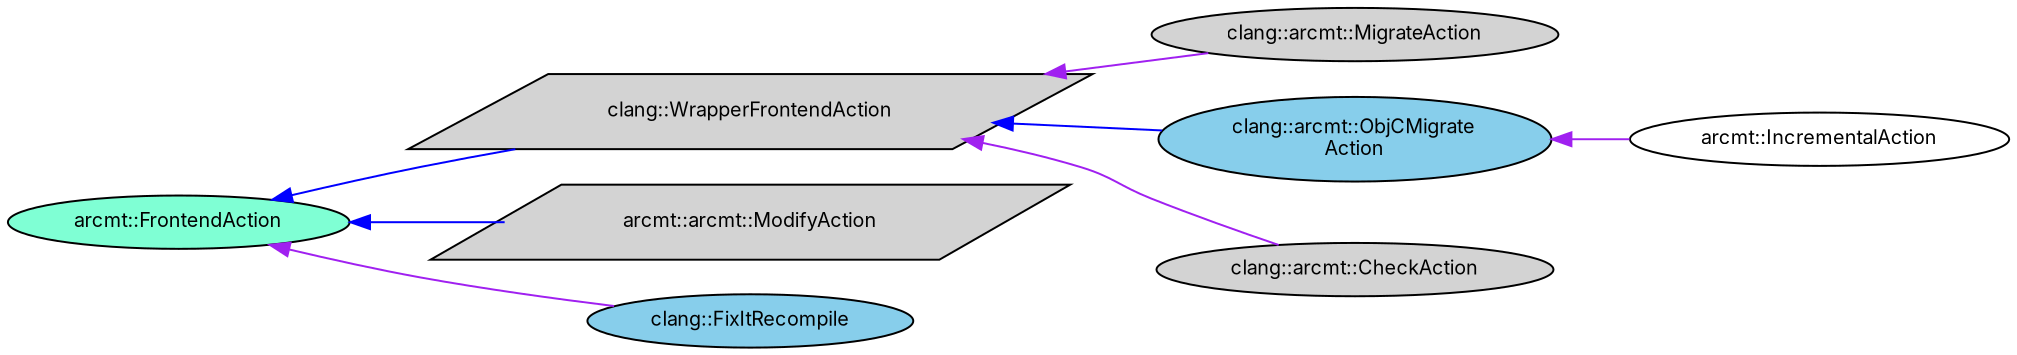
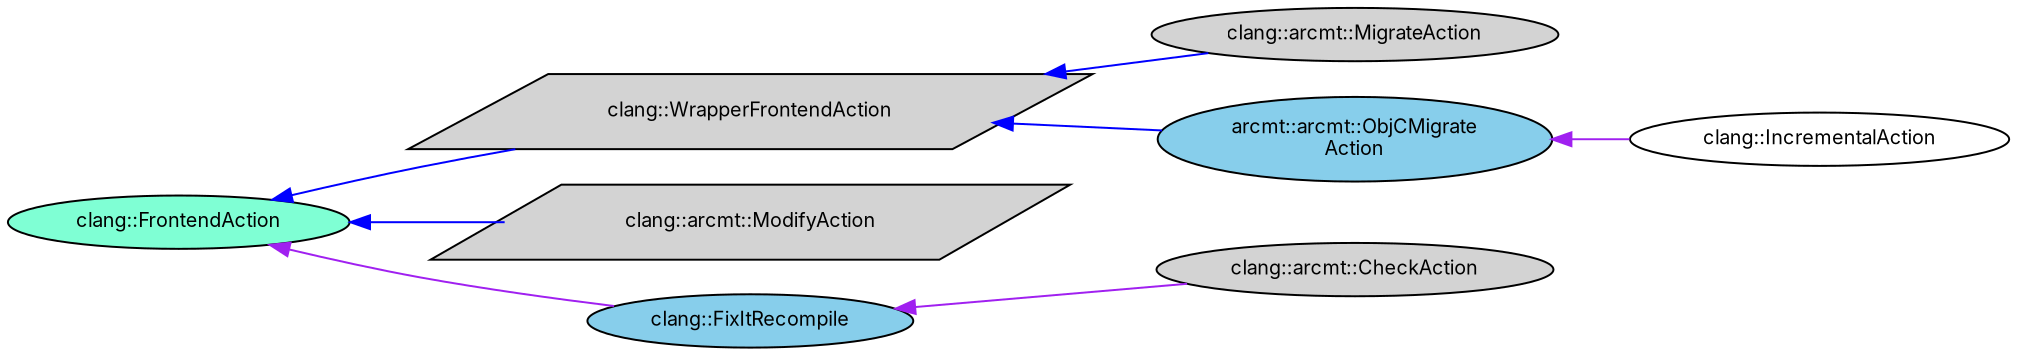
(1137, 62) -> (1137, 62)
(1355, 139) -> (1355, 139)
(1820, 139) -> (1820, 139)
(1132, 190) -> (1051, 295)
(179, 222) -> (179, 222)
(750, 222) -> (750, 222)
